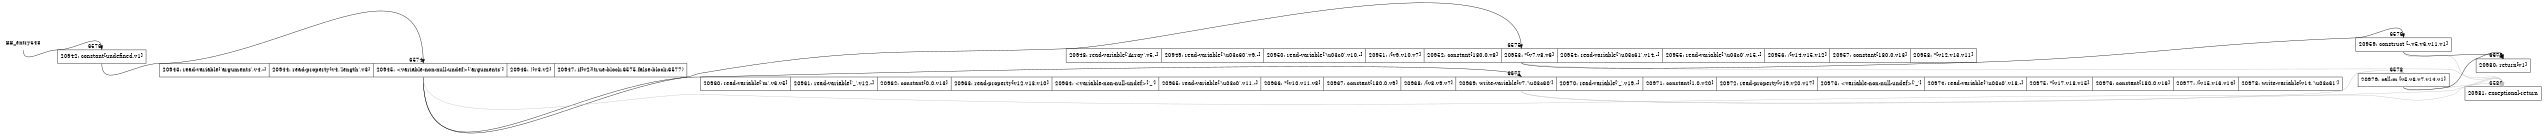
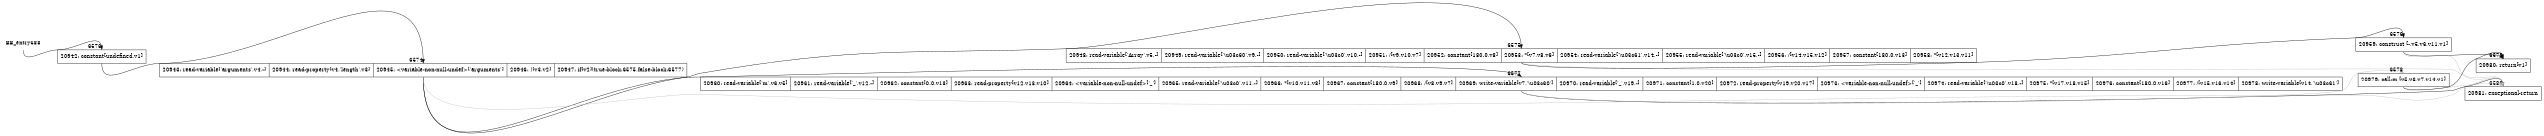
(23, 43) -> (23, 43)
(2013, 101) -> (2013, 101)
